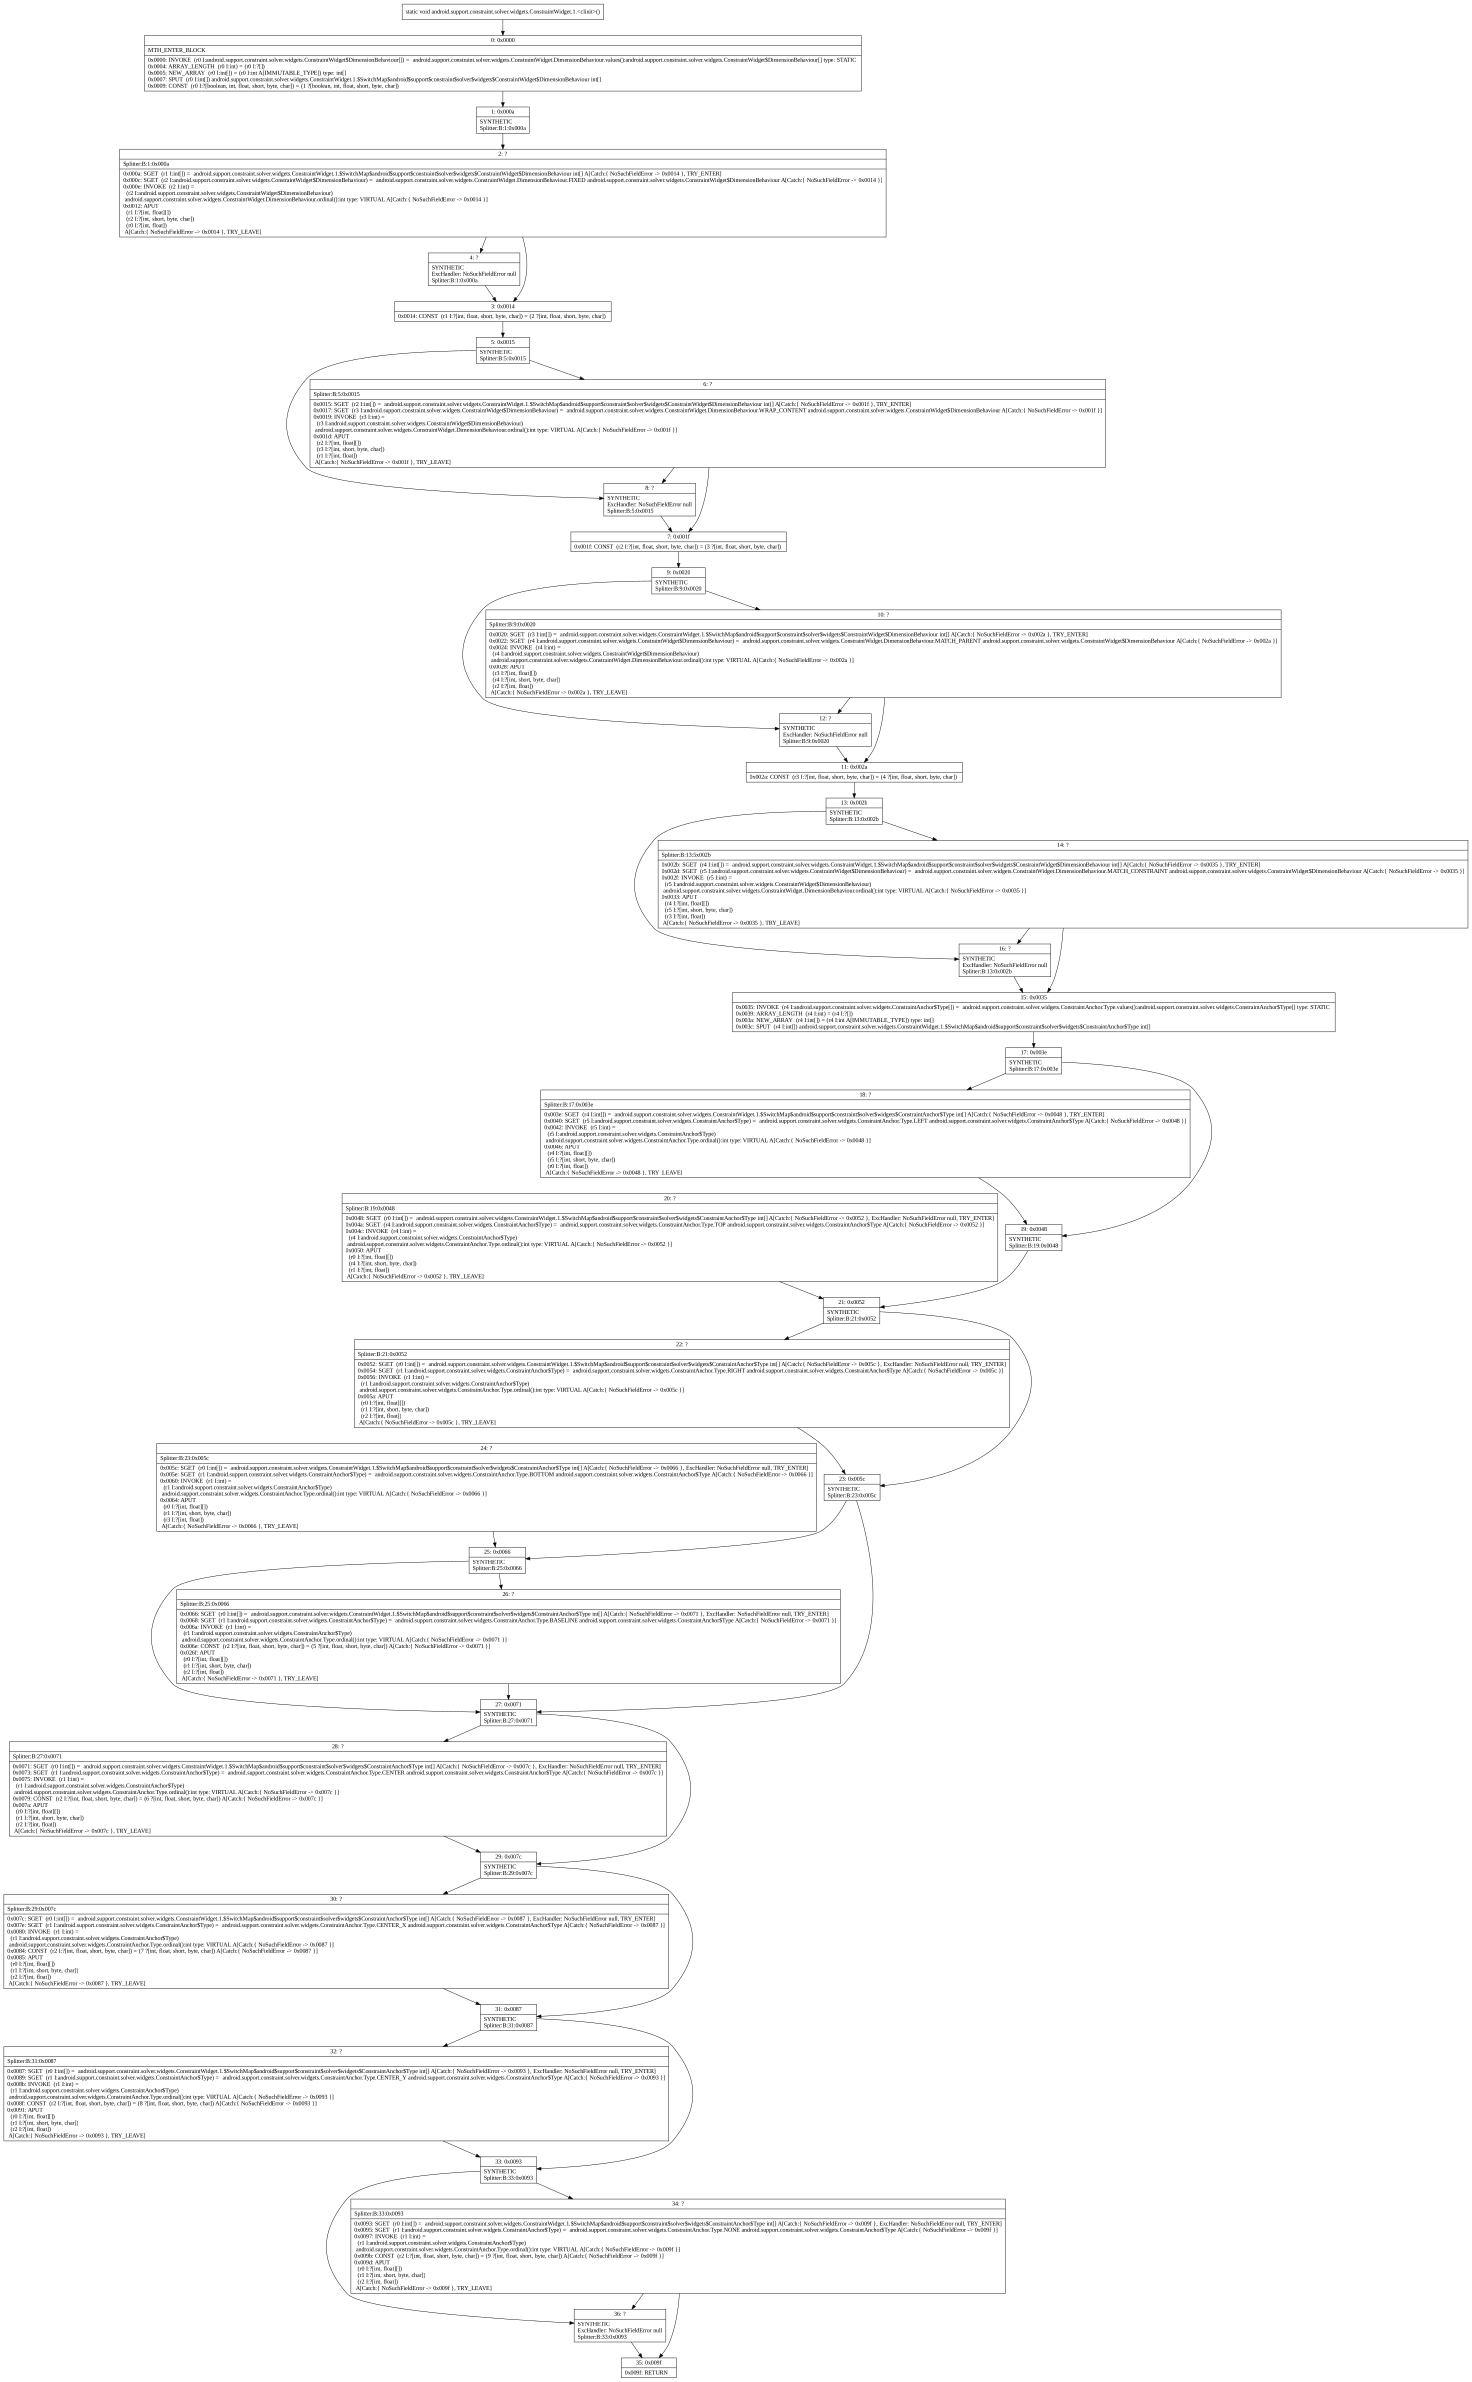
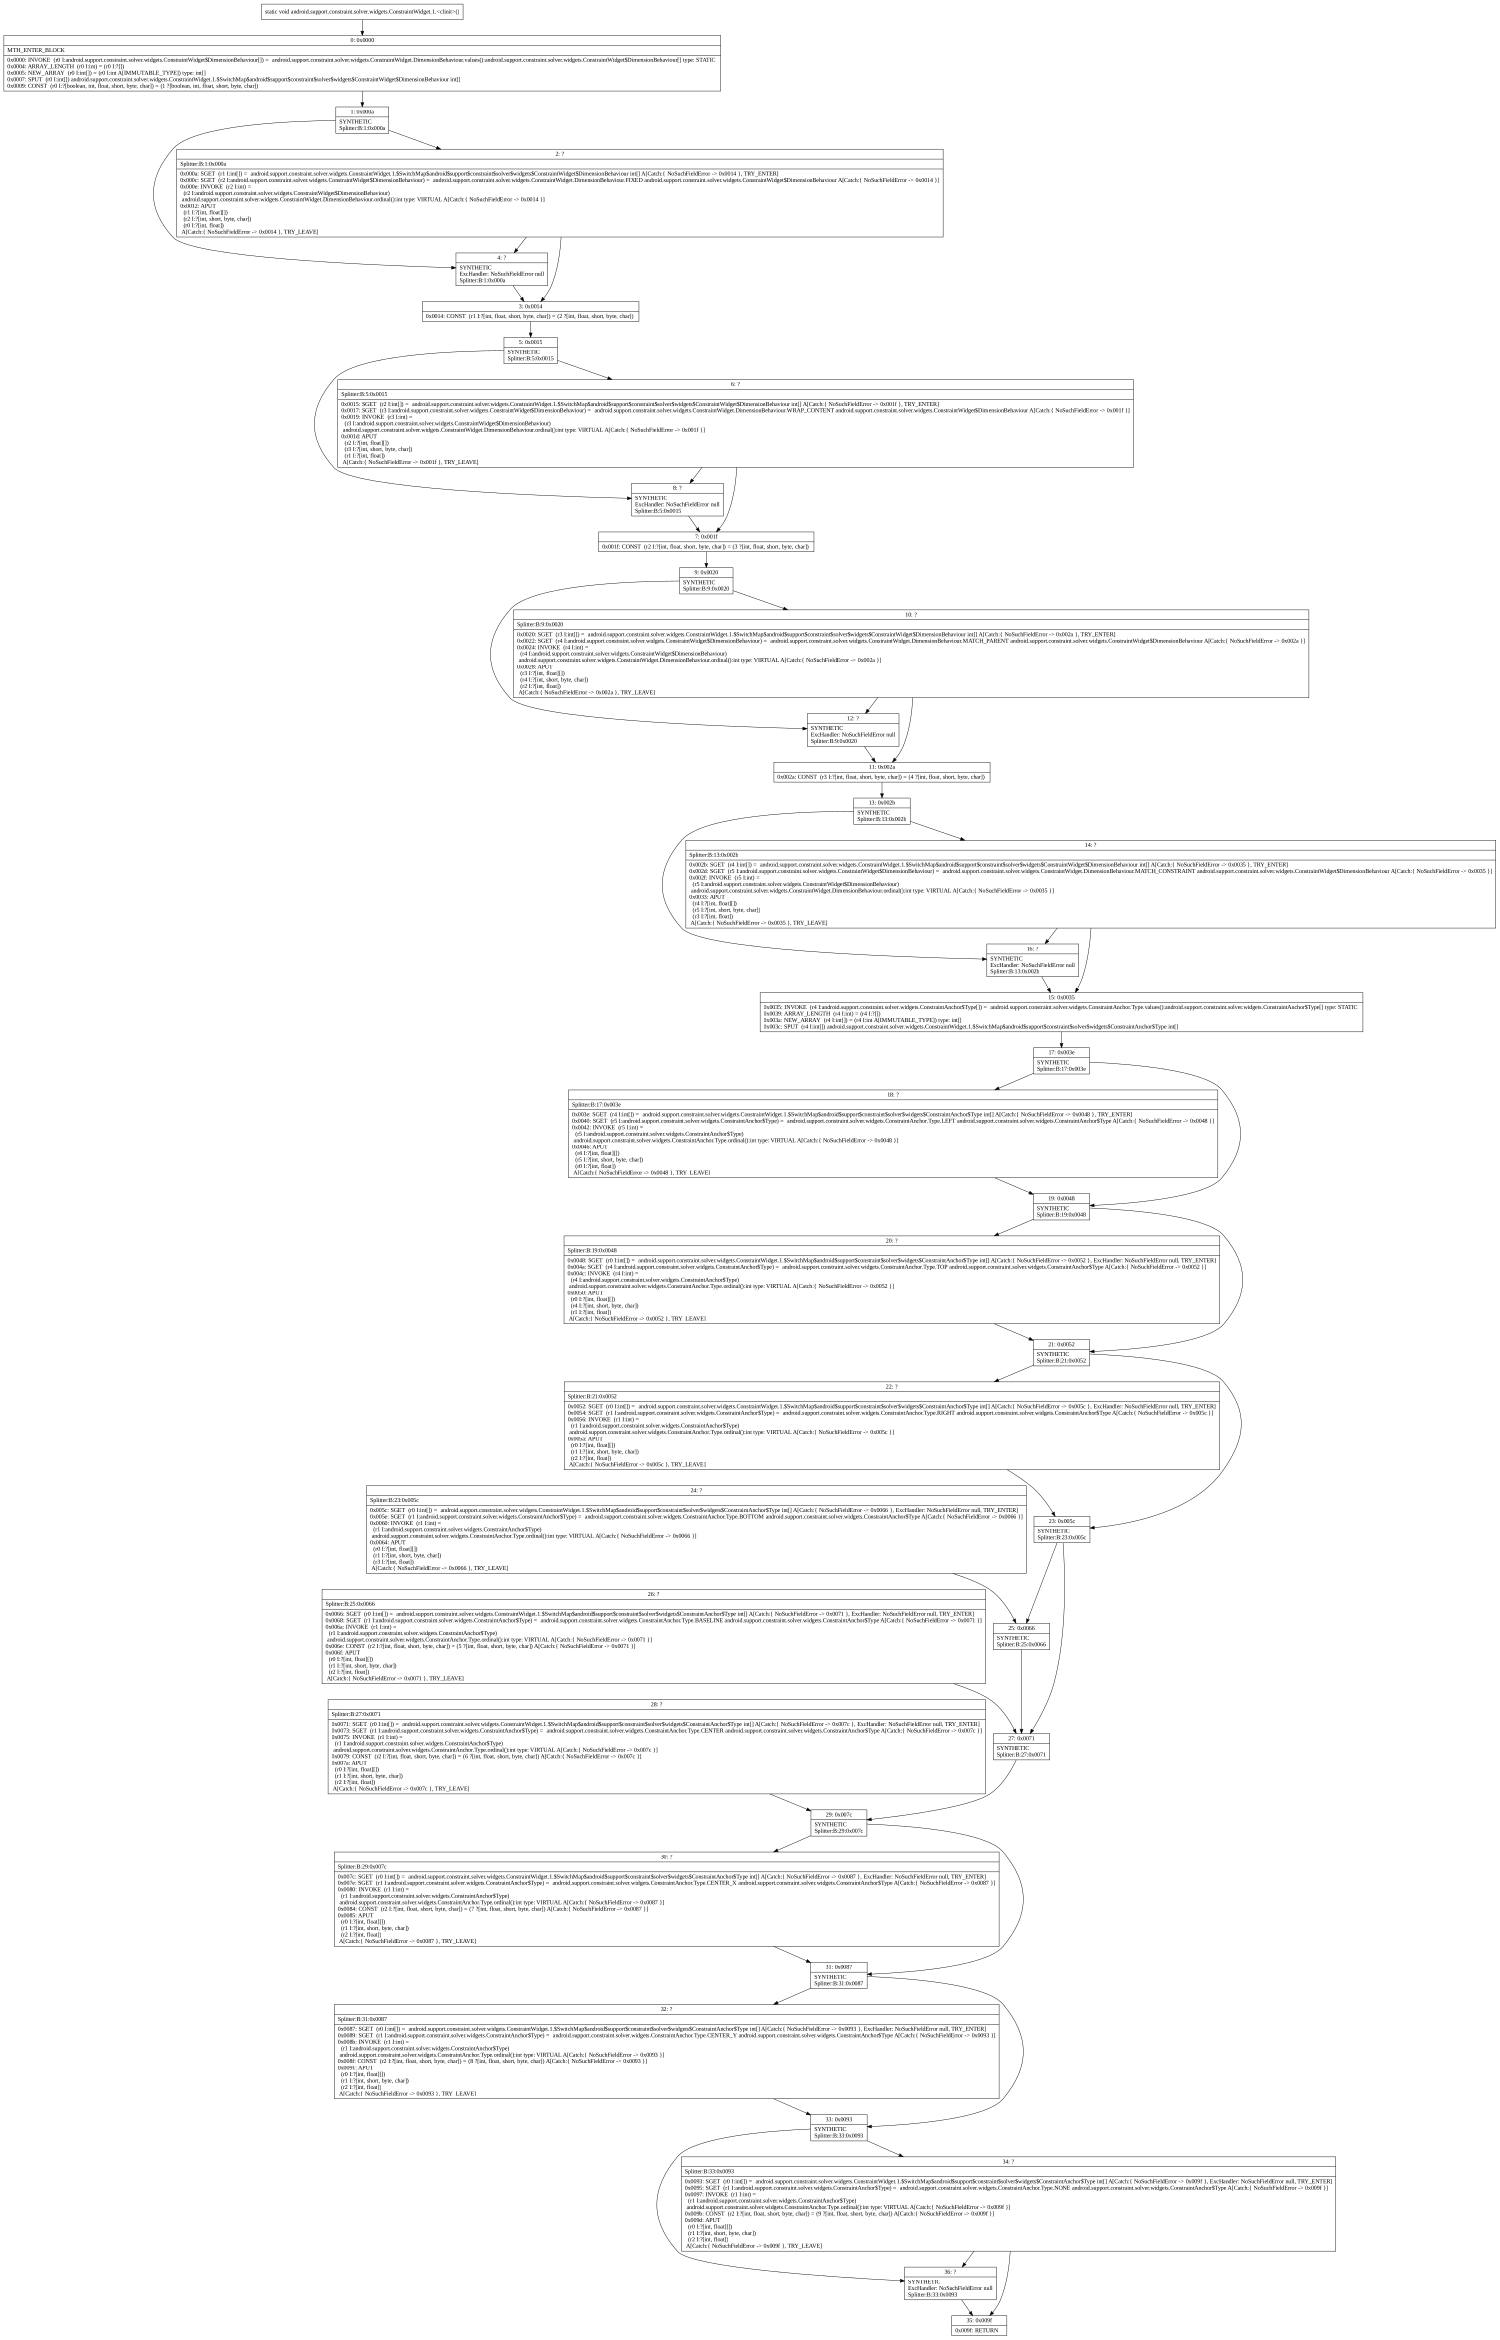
none -> (180, 241)
(686, 855) -> (714, 855)
none -> (1016, 1227)
(500, 1579) -> none
(199, 1653) -> (344, 1653)
(464, 1733) -> none
